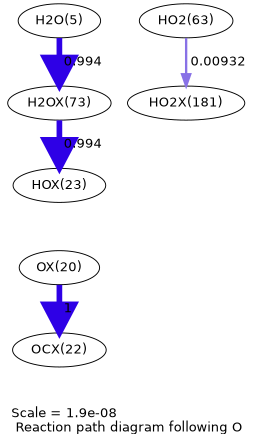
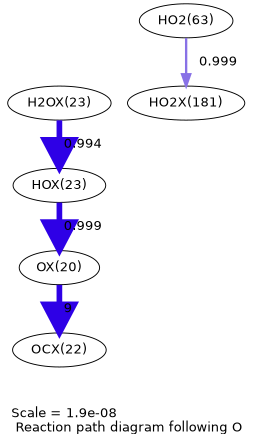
(59, 21) -> none
(216, 62) -> (216, 62)
(59, 103) -> (59, 103)
none -> (59, 212)
(66, 309) -> (66, 309)
